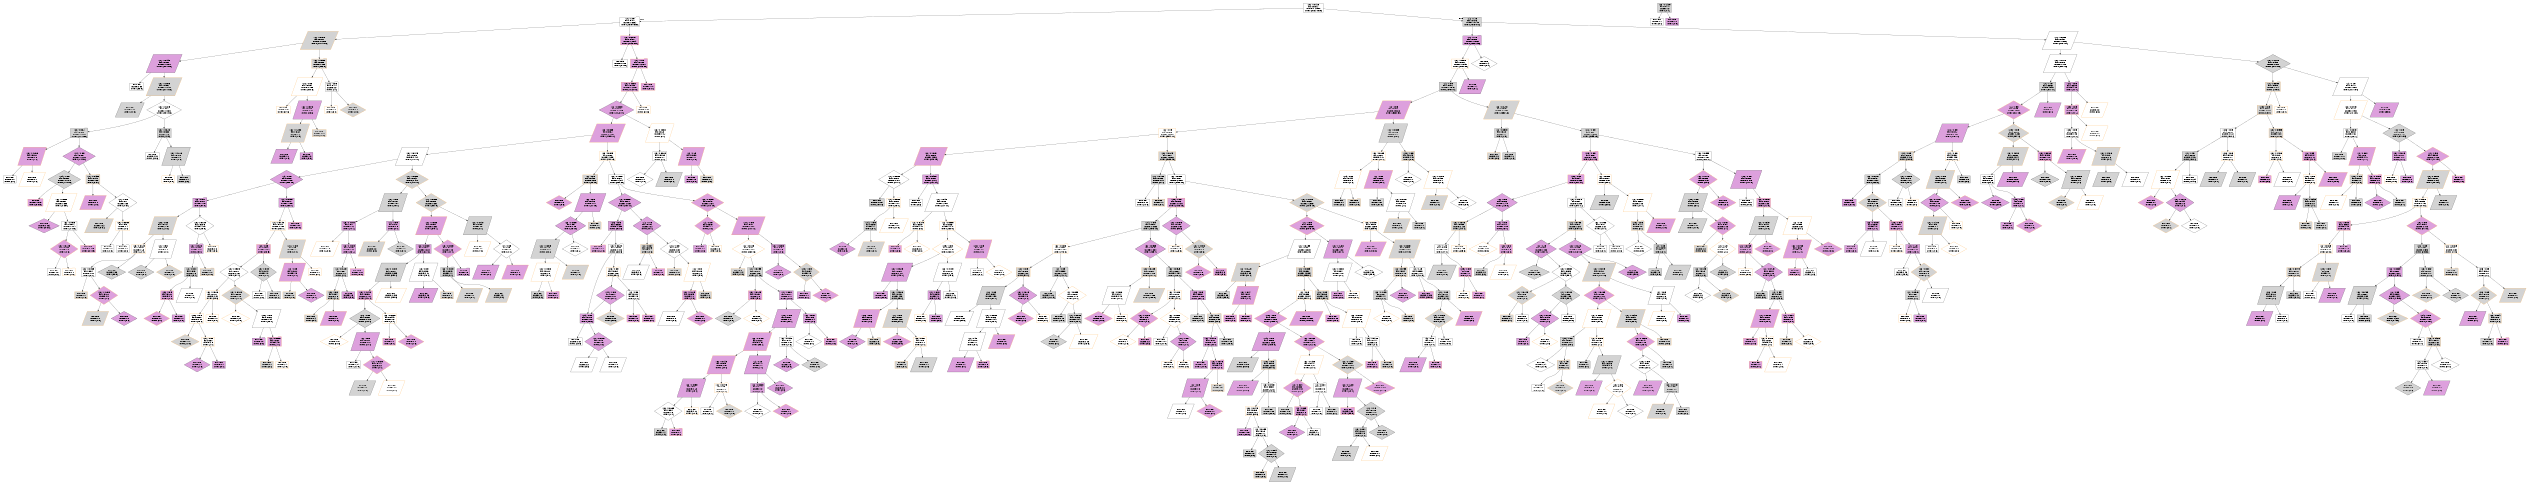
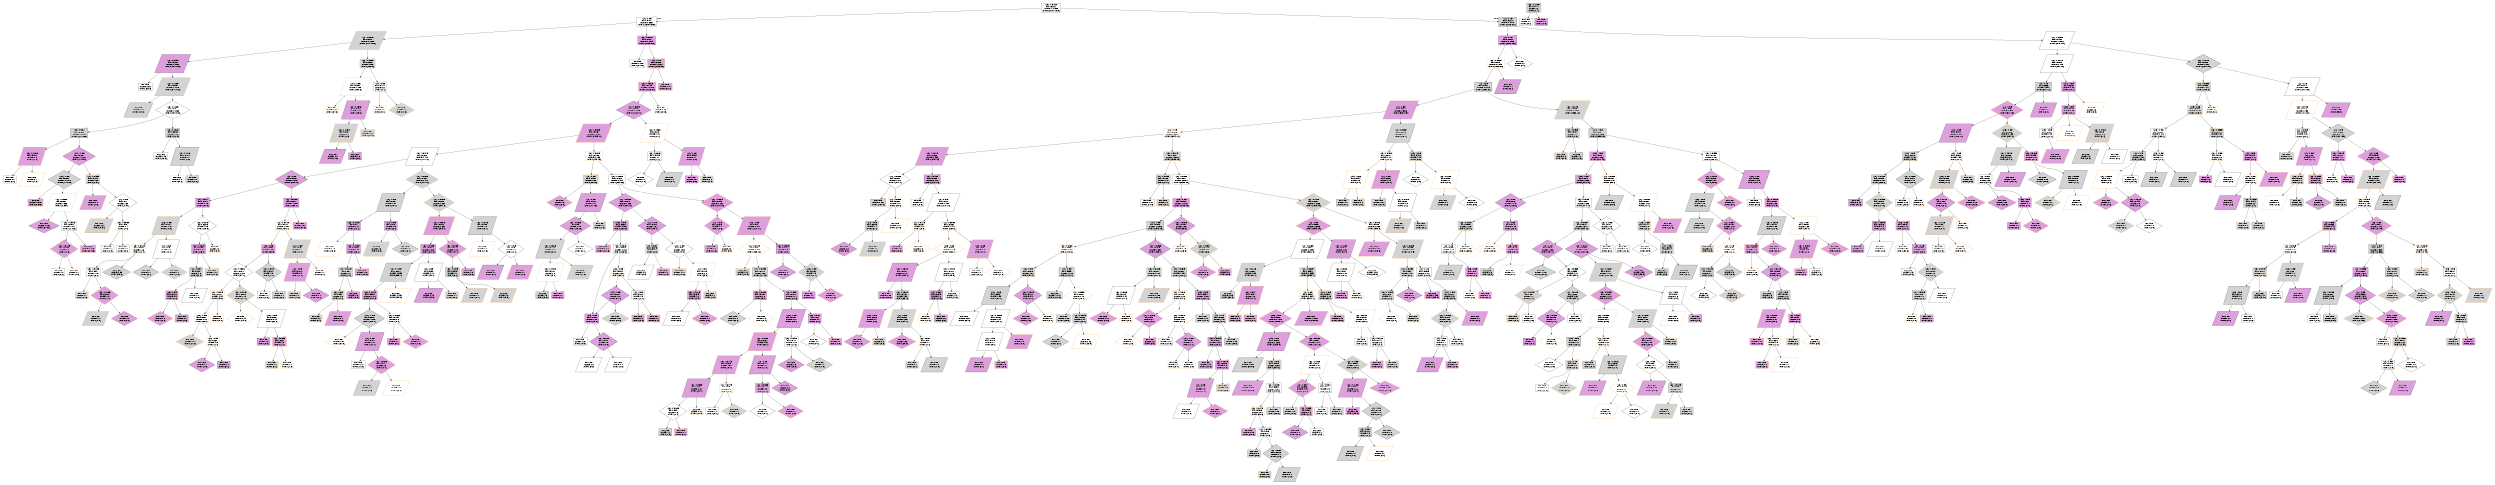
(2084, 145) -> (2080, 121)
